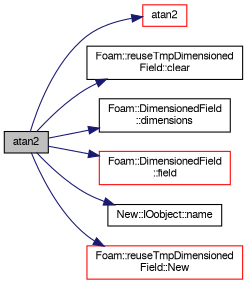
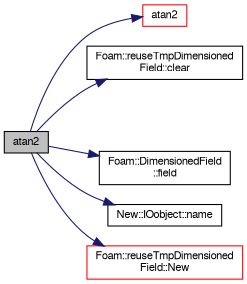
(165, 115) -> none
(165, 168) -> (165, 168)
